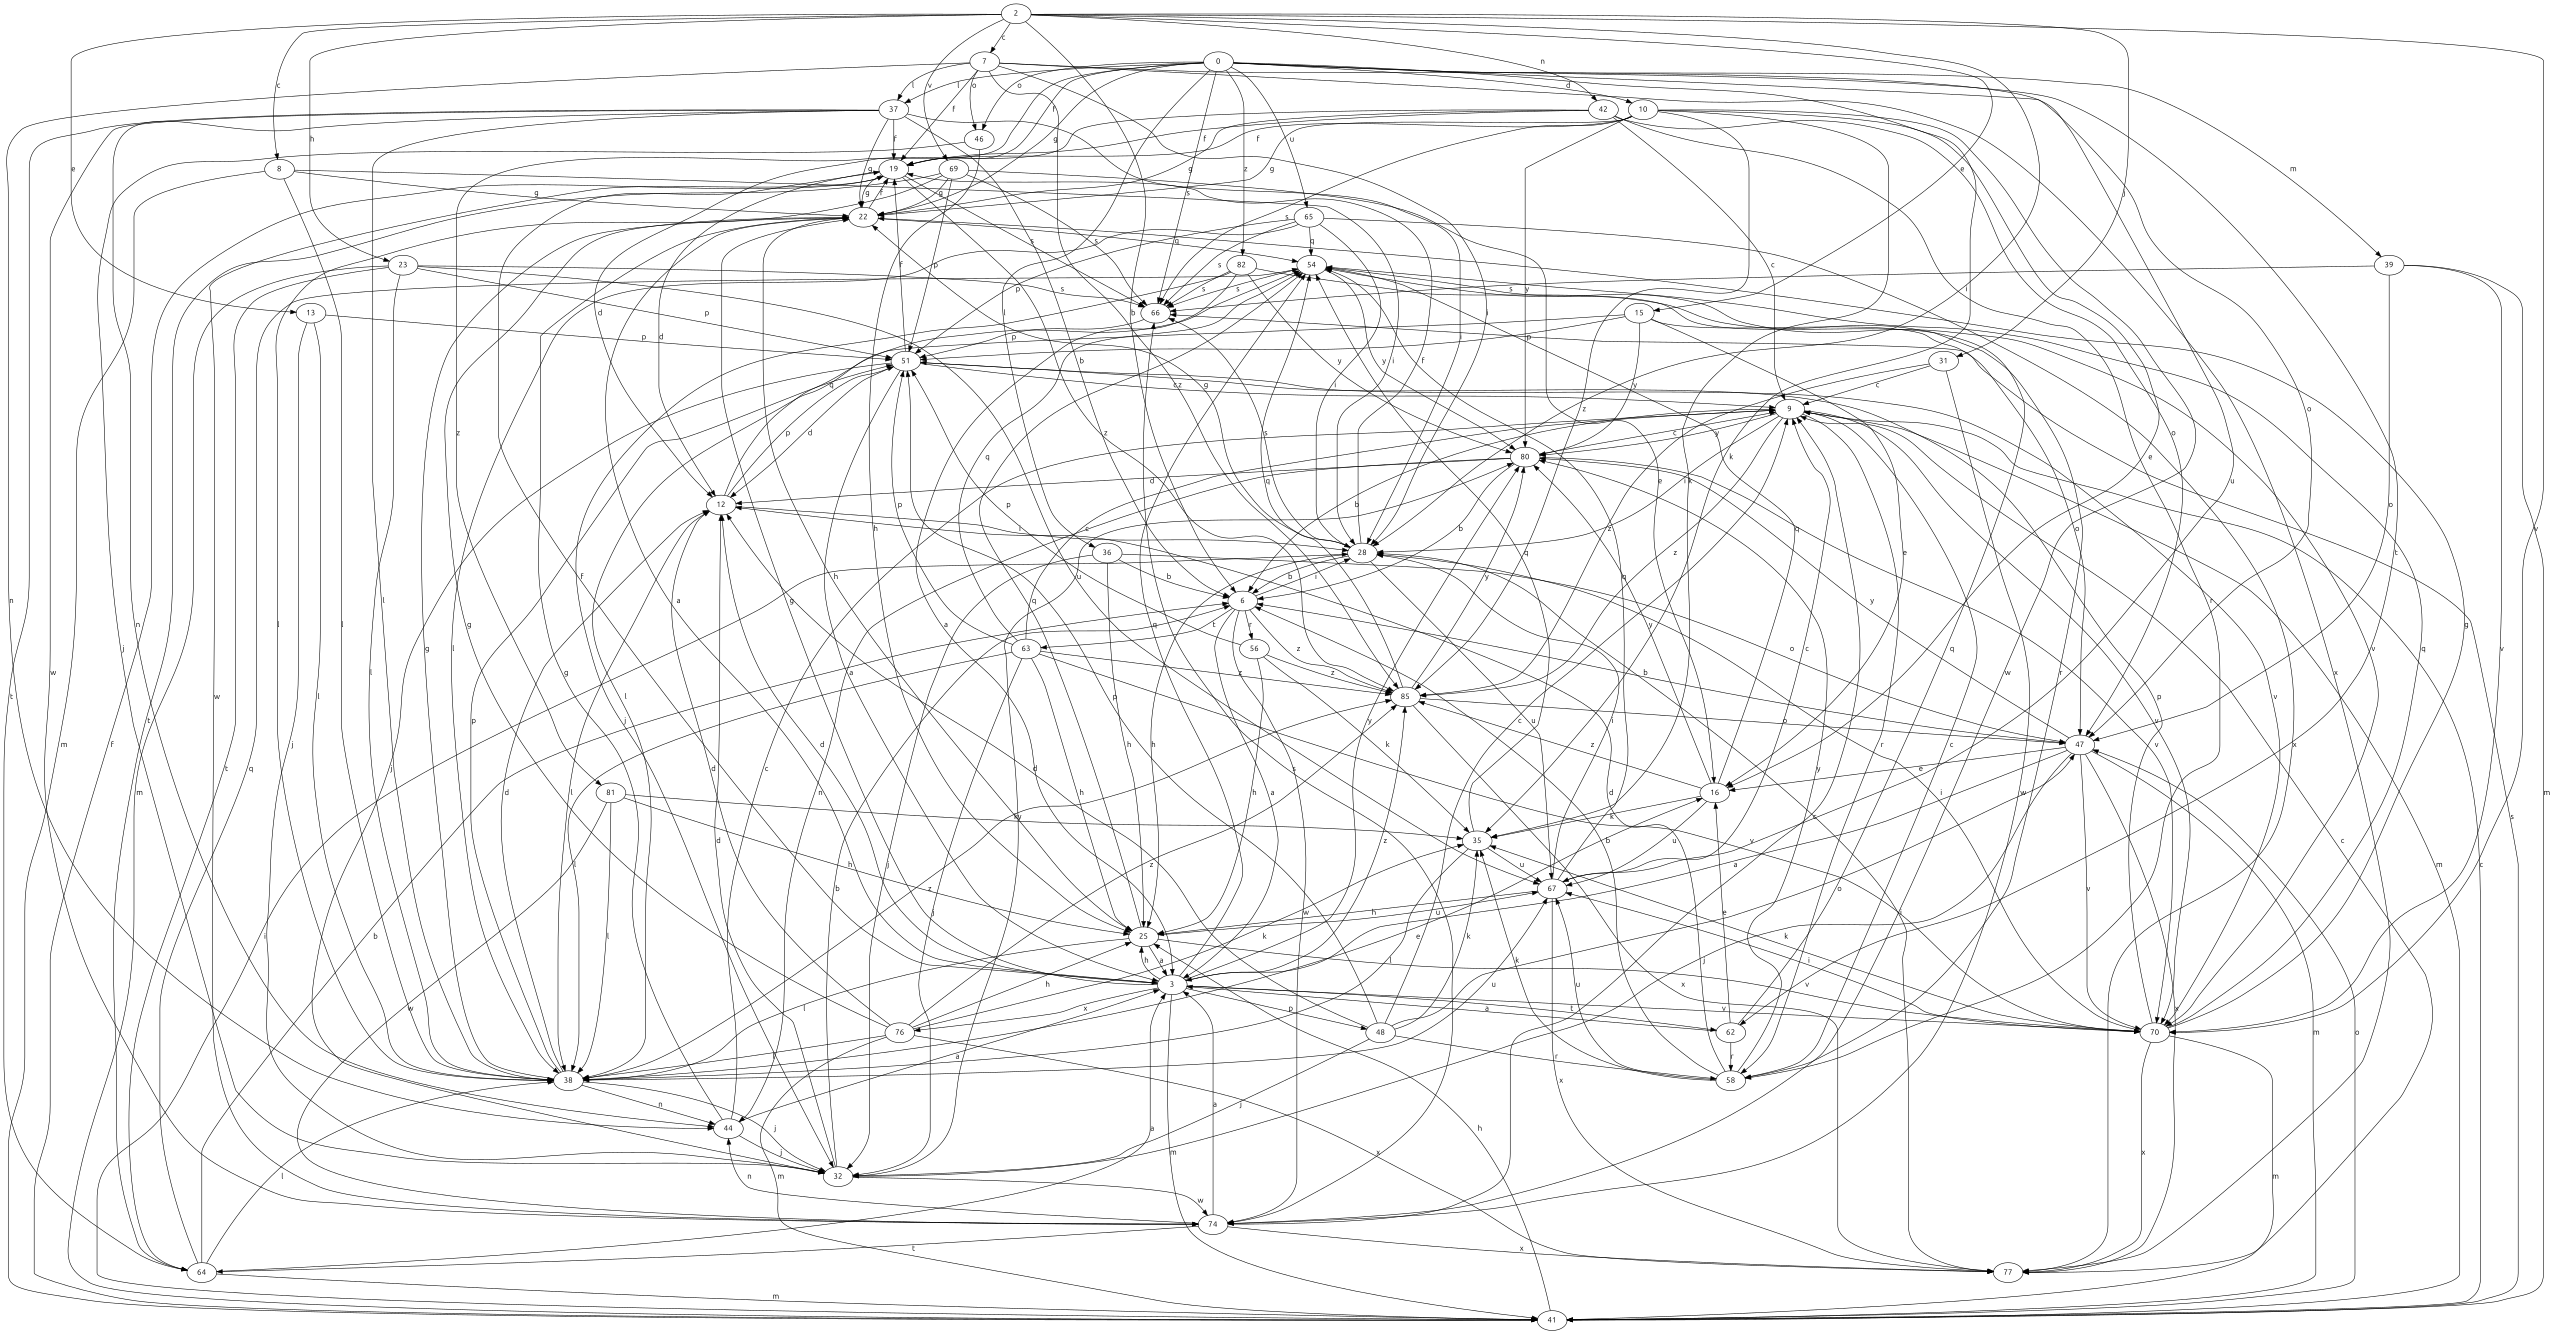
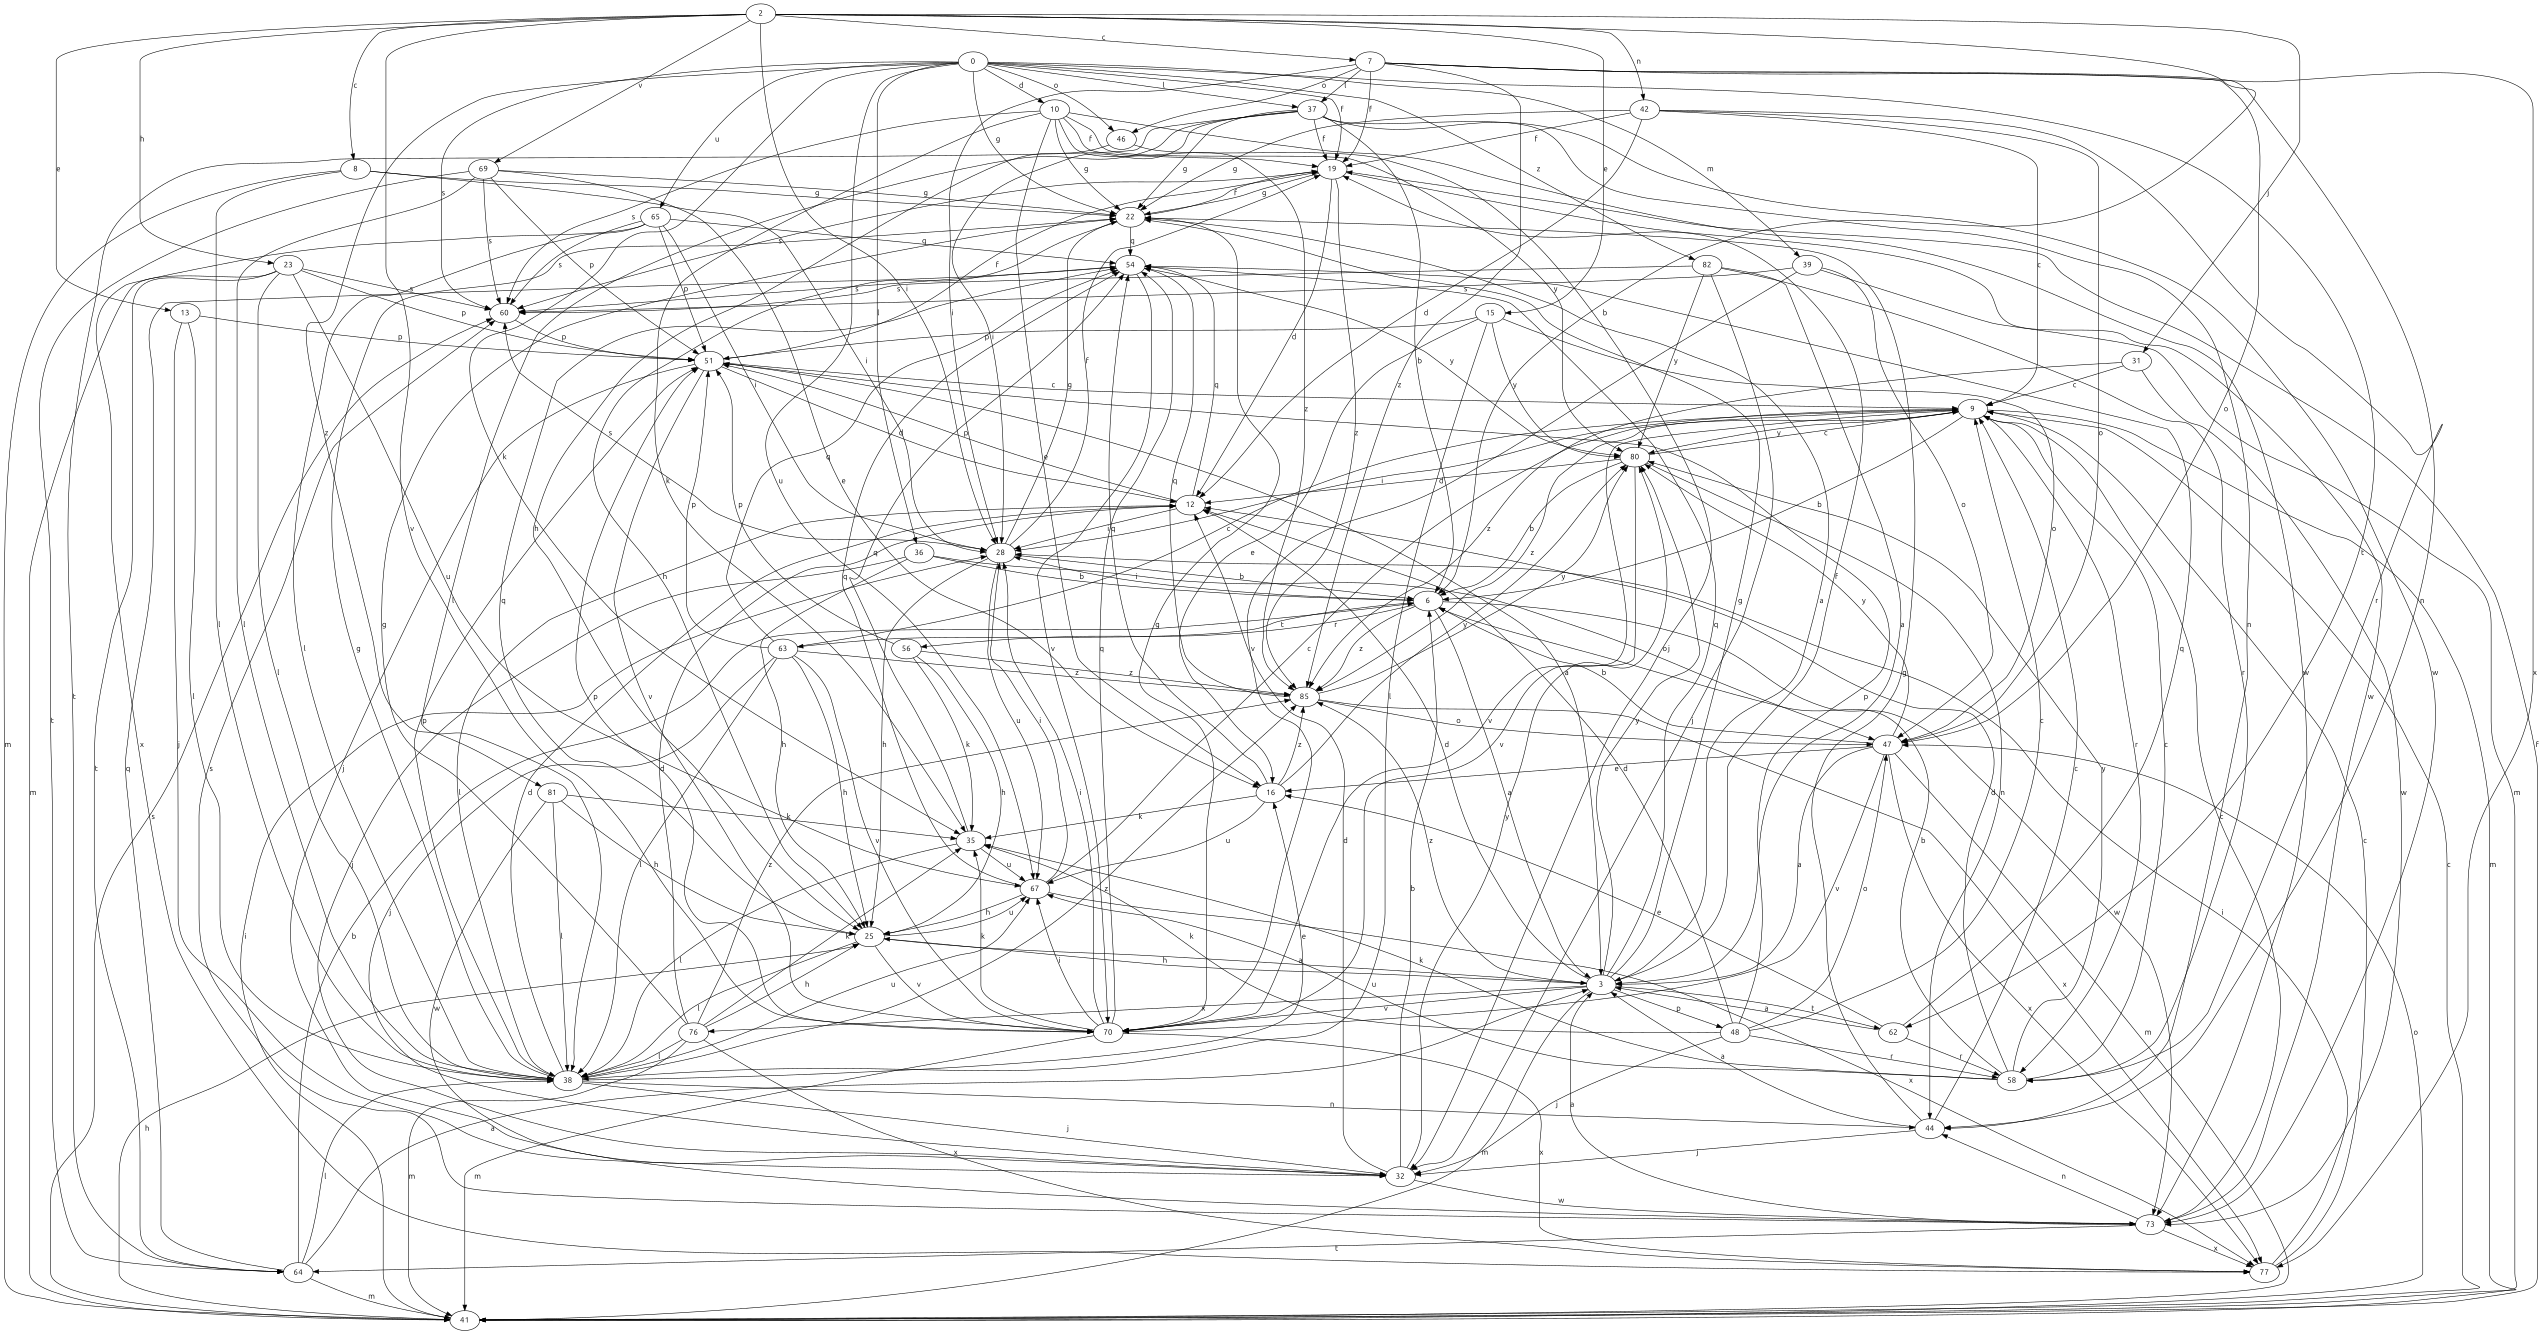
(1156, 313) -> (504, 313)
(1542, 1035) -> none
(1213, 1225) -> (2150, 1225)
